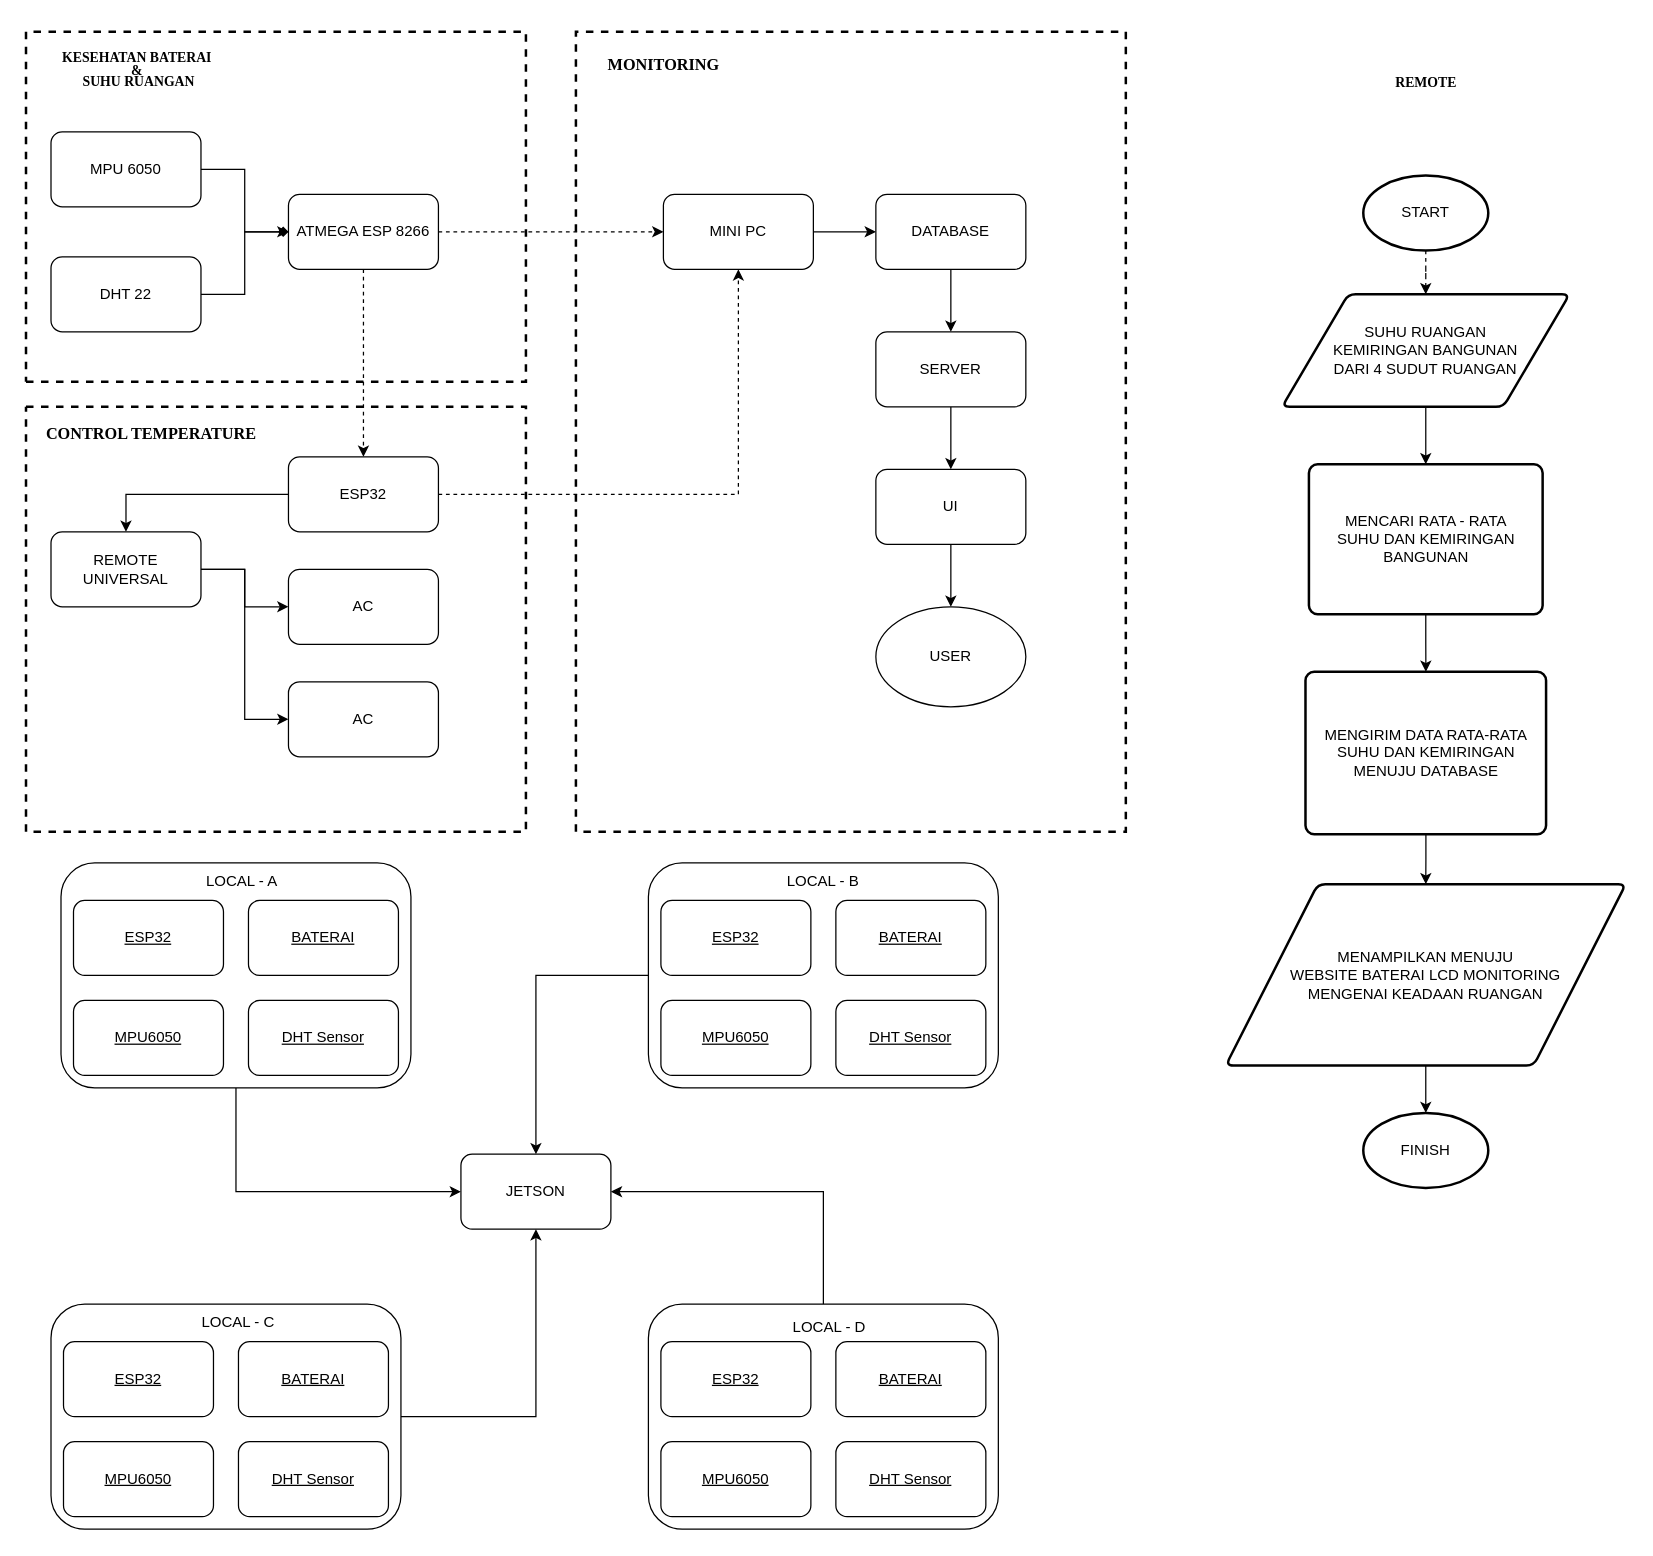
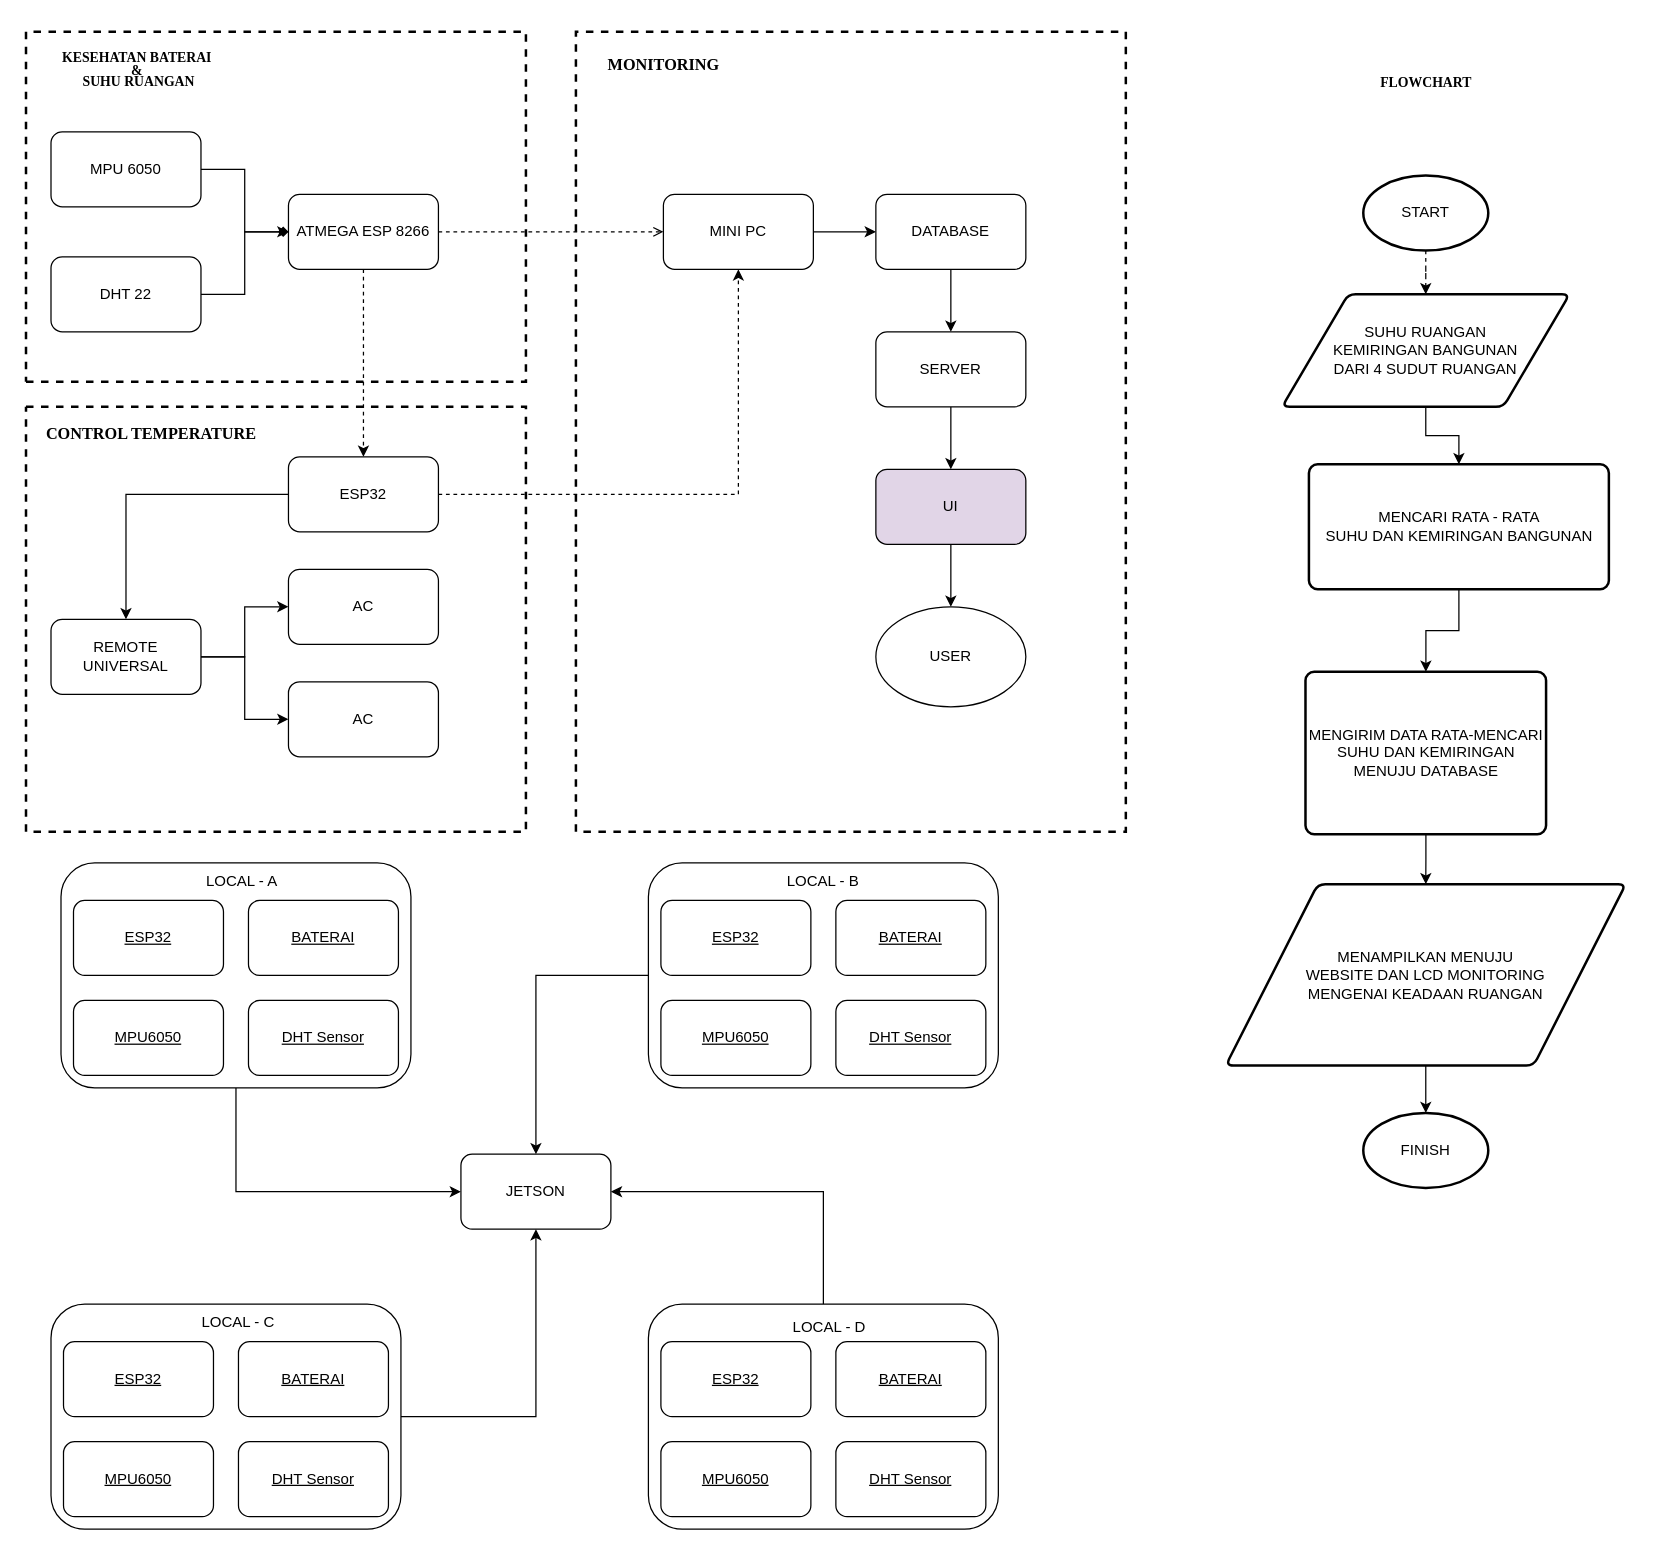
(1426, 82) -> (1426, 82)
(653, 232) -> (655, 232)
(951, 507) -> (951, 507)
(1426, 539) -> (1459, 527)
(126, 569) -> (126, 657)
(1426, 753) -> (1426, 753)
(1426, 976) -> (1426, 976)
